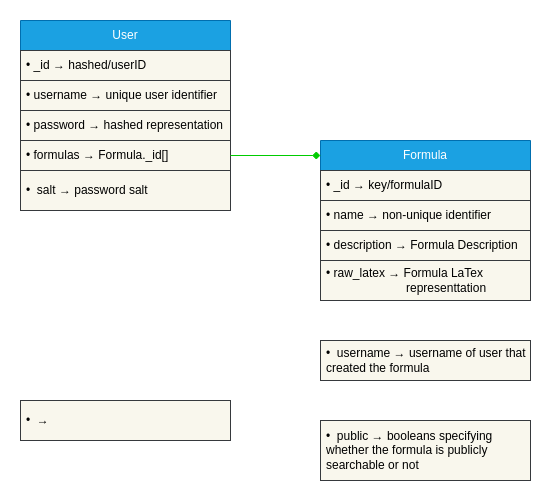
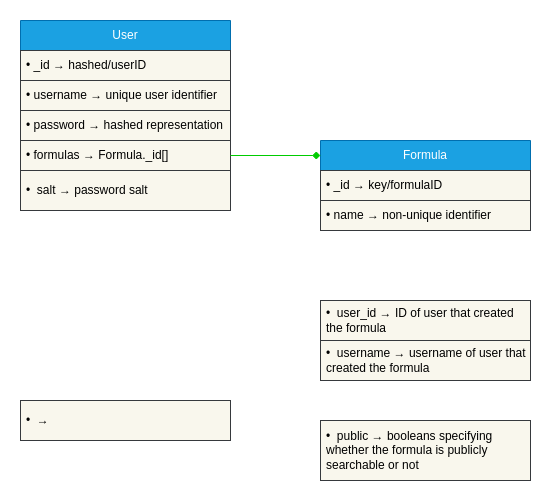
(426, 246) -> none
(426, 281) -> none
none -> (426, 321)
